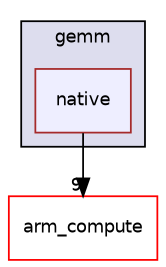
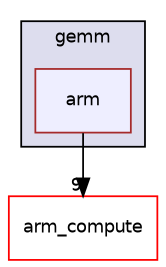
(83, 101) -> (83, 101)
